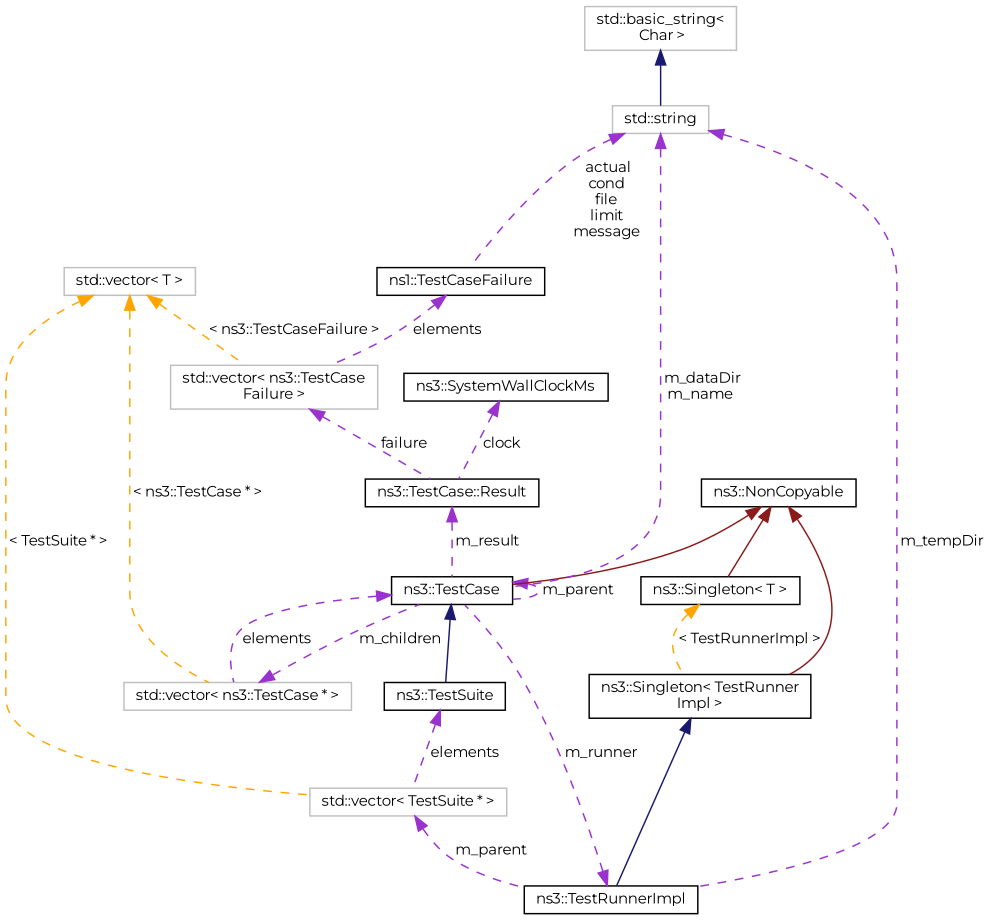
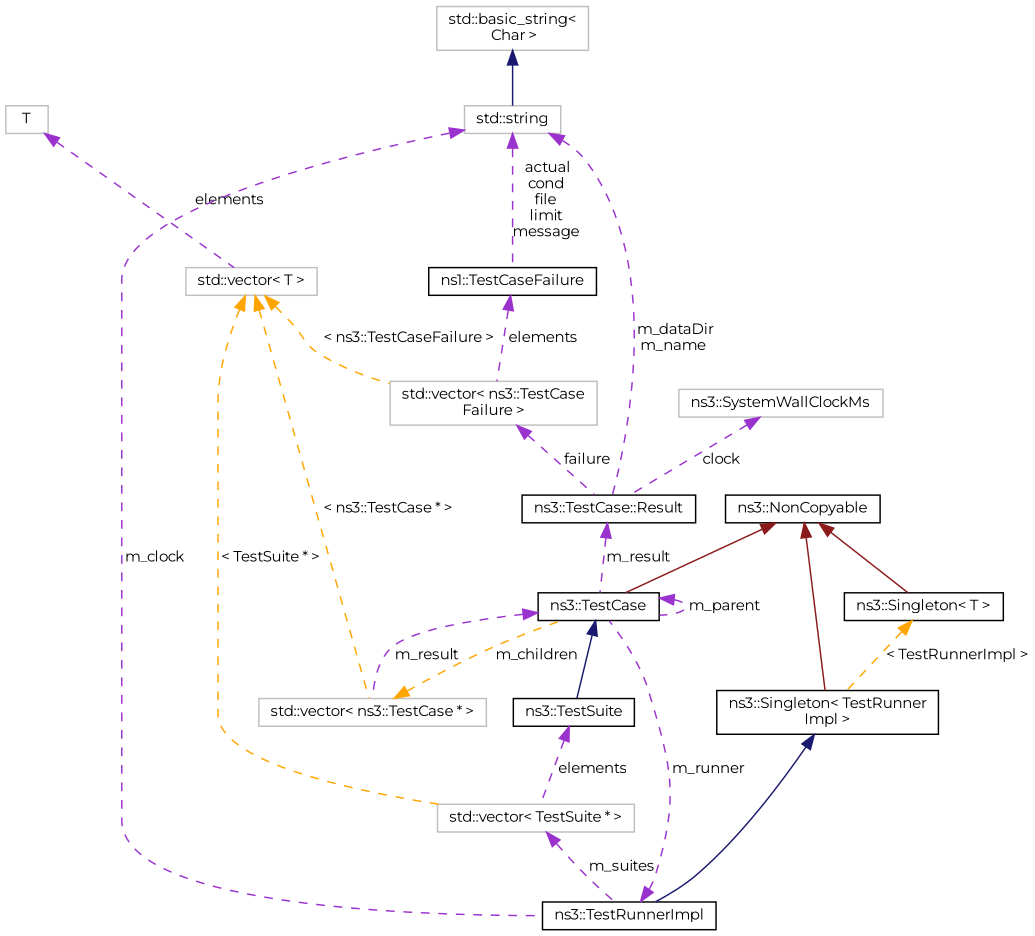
none -> (27, 120)
(506, 387) -> (781, 403)
(661, 417) -> (633, 308)
(941, 542) -> (153, 558)
(345, 637) -> (482, 652)
(276, 639) -> (425, 656)
(490, 851) -> (621, 867)
